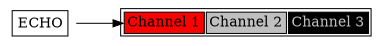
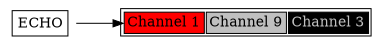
(246, 22) -> (246, 22)
